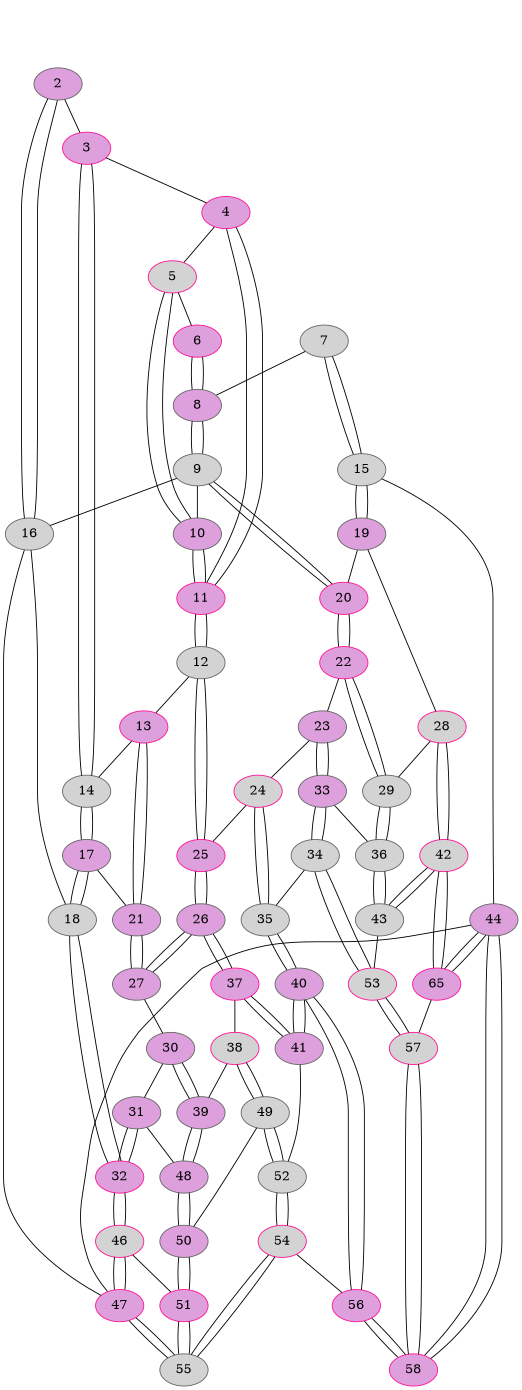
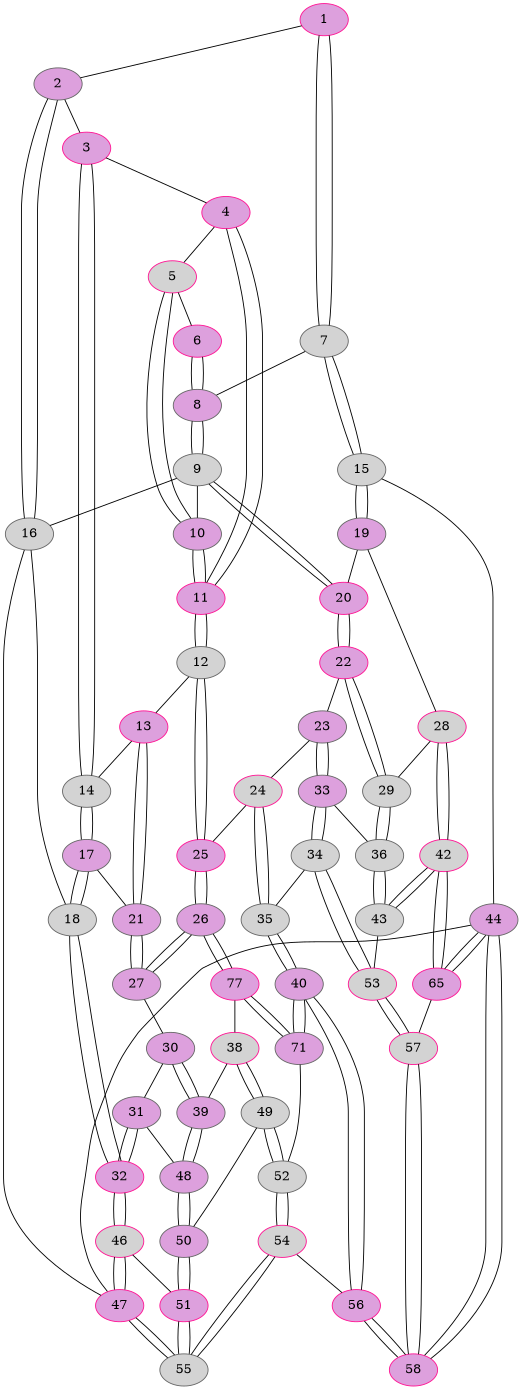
none -> (324, 20)
(235, 984) -> (235, 984)
(299, 1048) -> (299, 1048)
